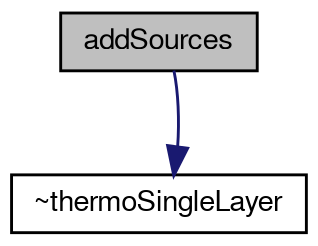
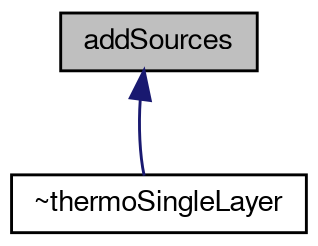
(178, 109) -> (140, 138)
